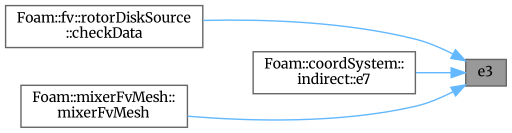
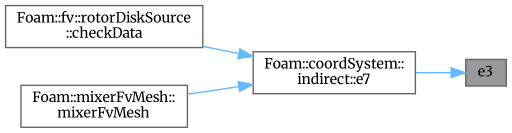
(330, 25) -> (221, 50)
(322, 119) -> (213, 90)
